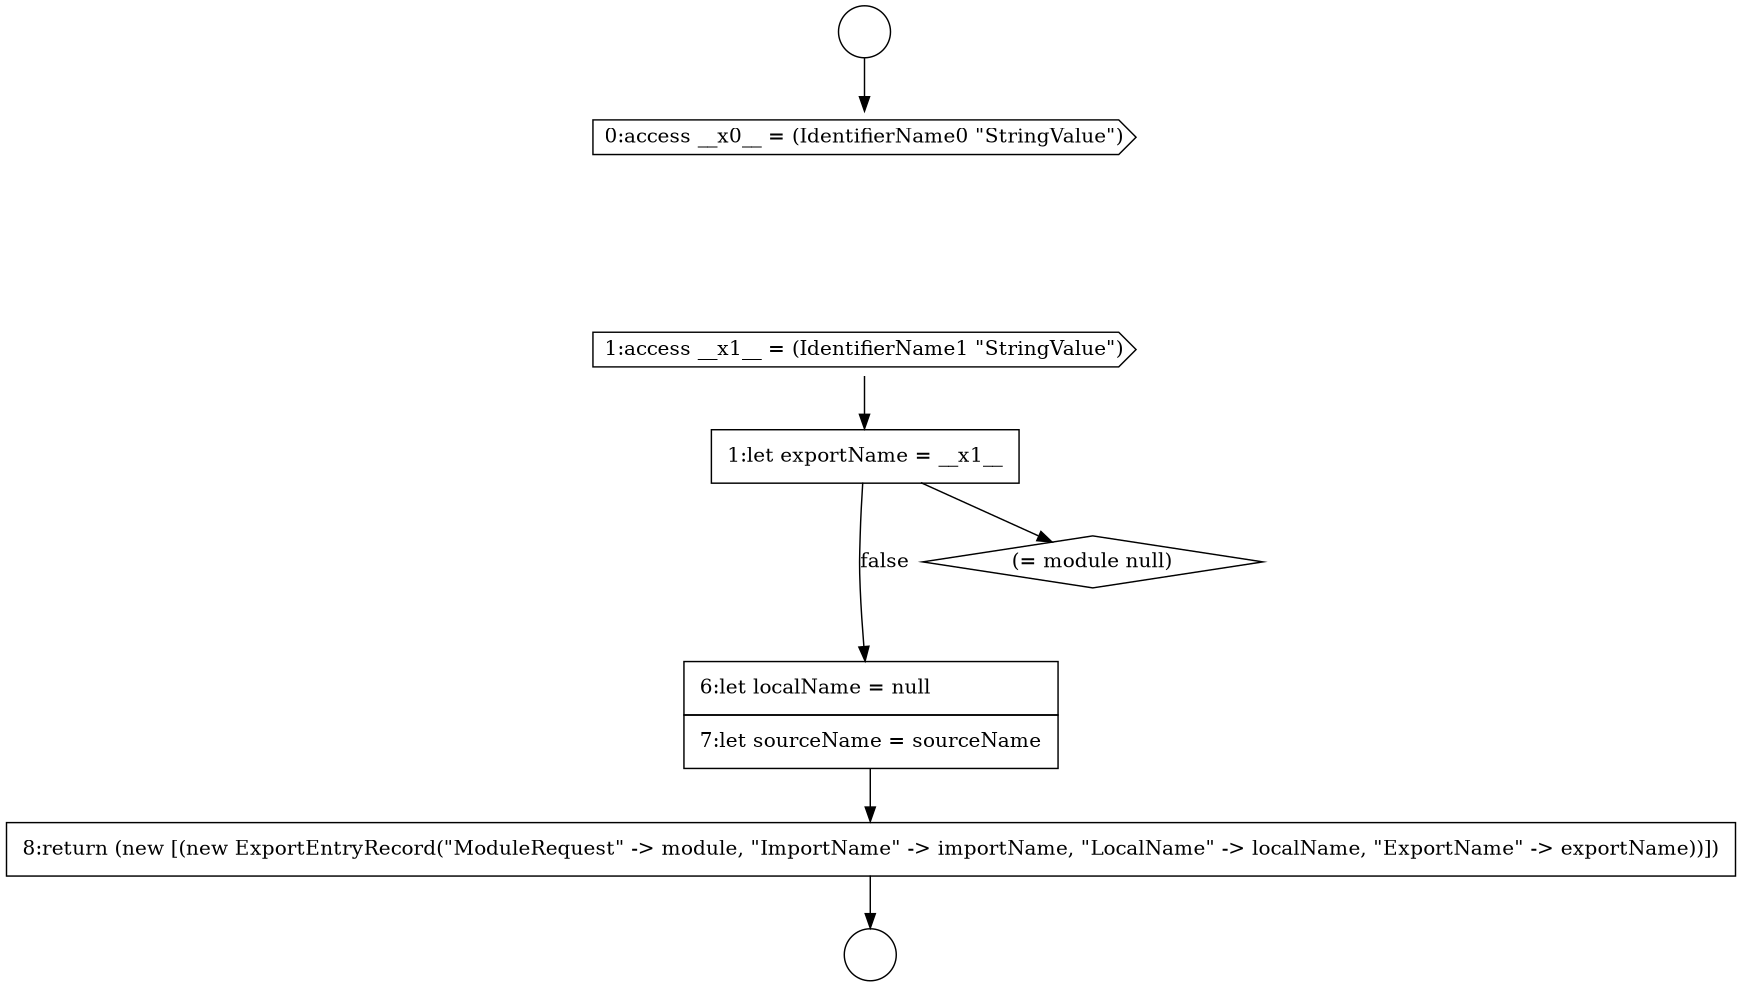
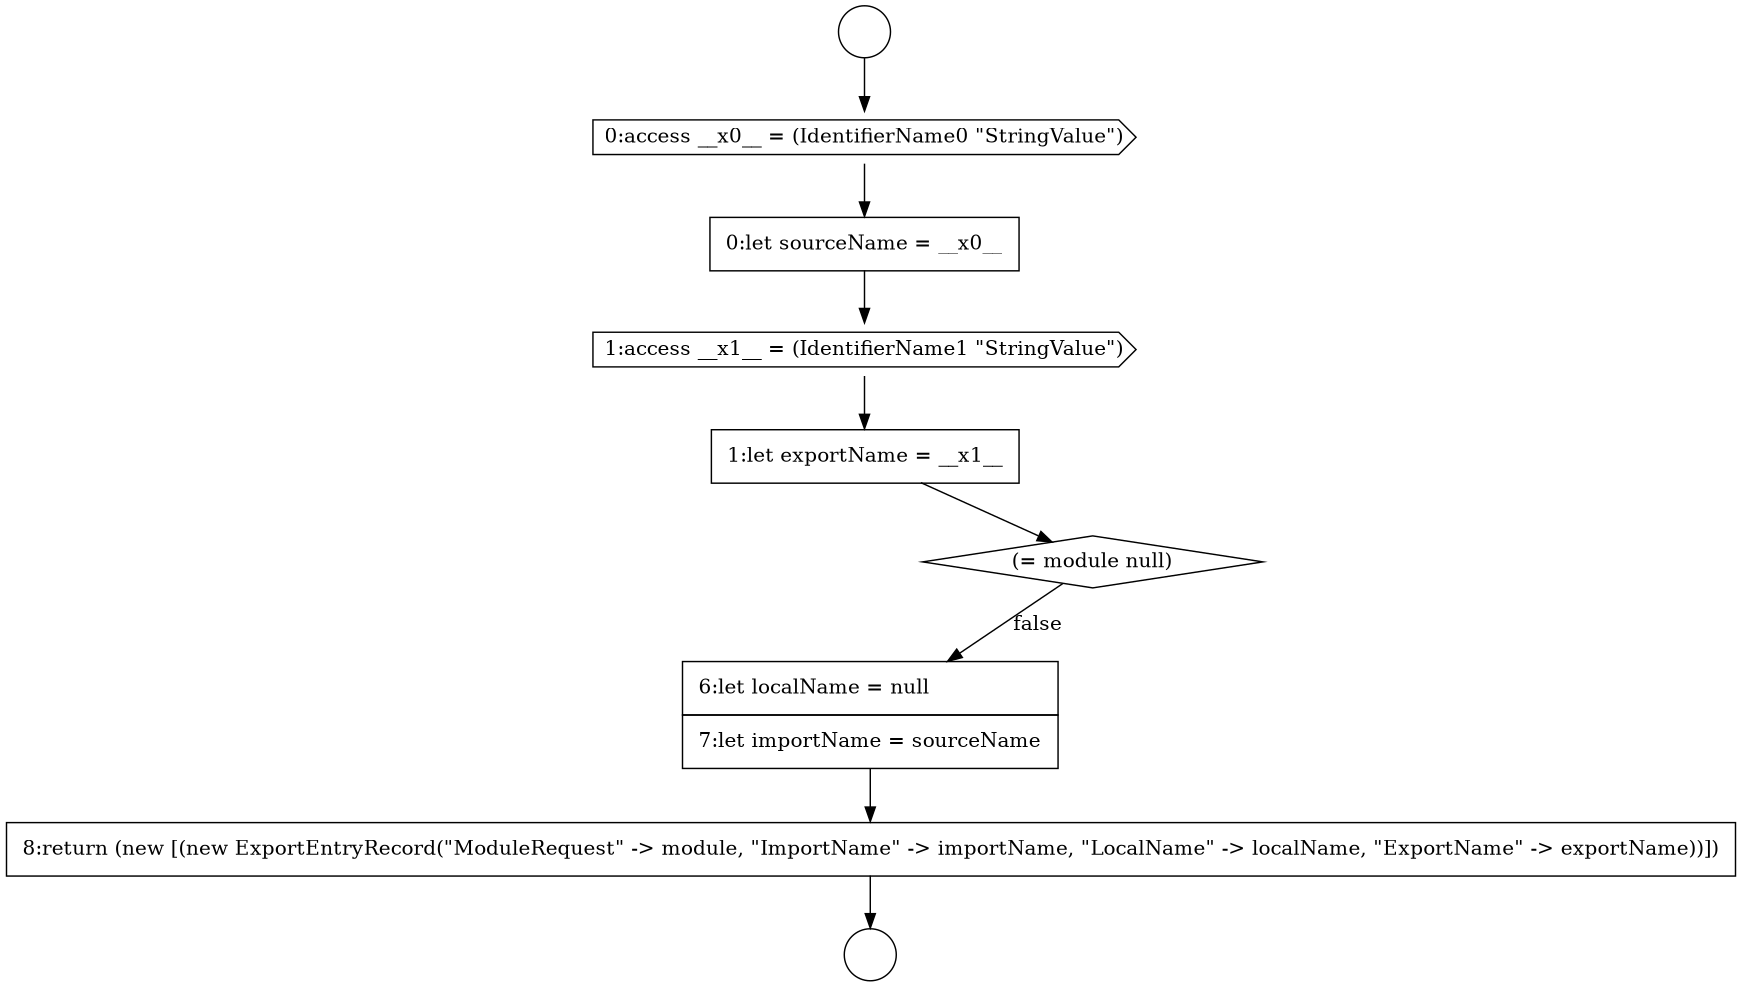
none -> (864, 243)
(860, 565) -> (1011, 618)
(871, 741) -> (870, 741)
